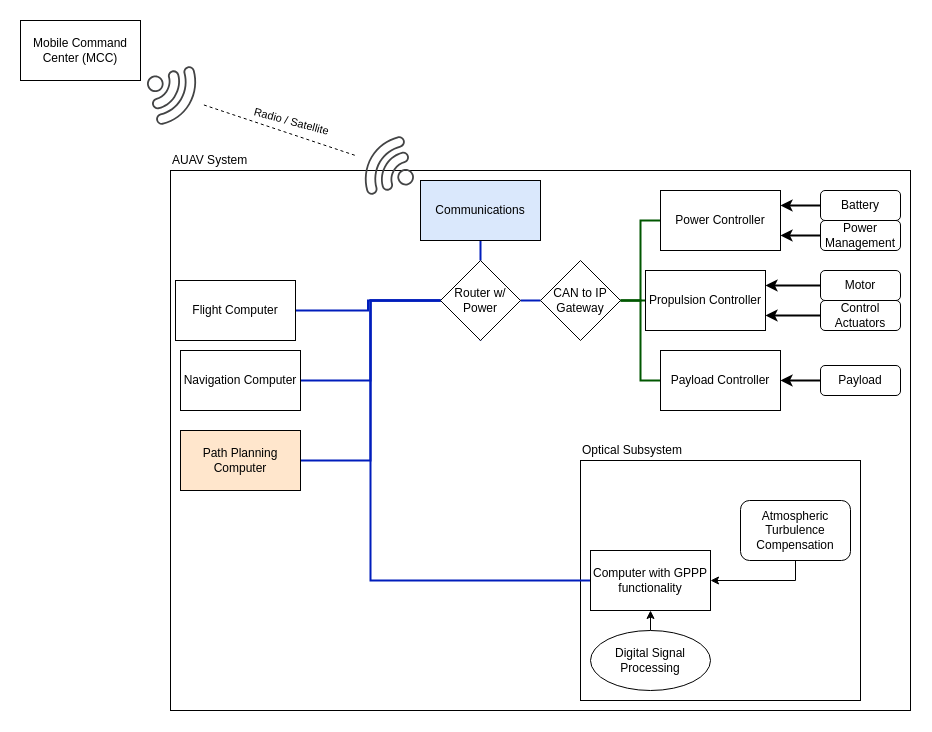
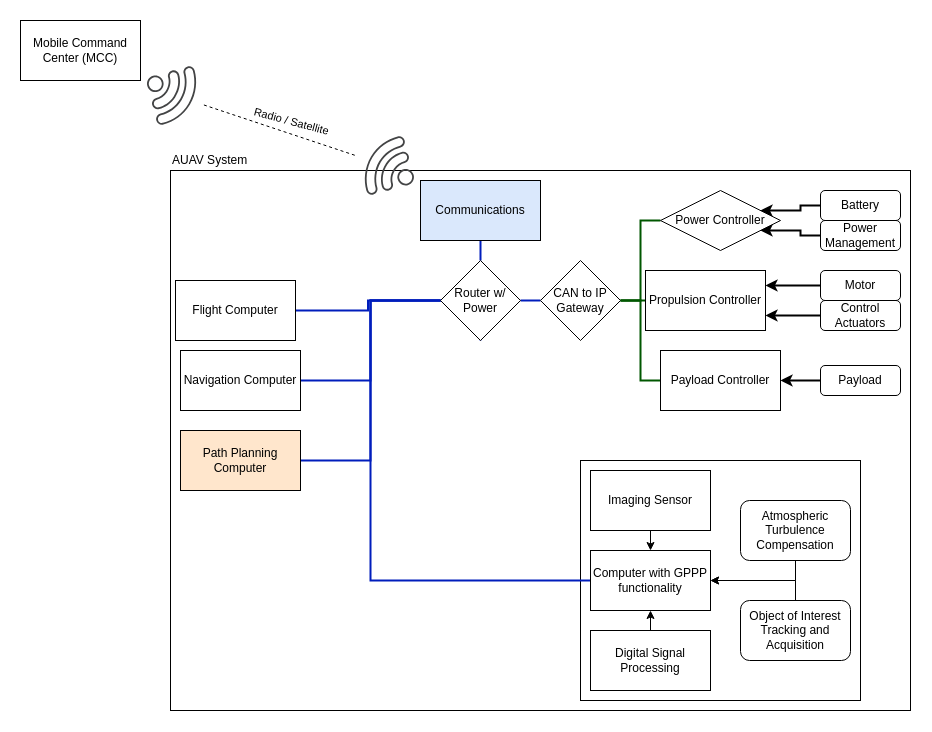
(721, 221) -> (721, 221)
(721, 451) -> none
none -> (651, 501)
none -> (651, 537)
none -> (796, 592)
none -> (796, 631)
(651, 661) -> (651, 661)
